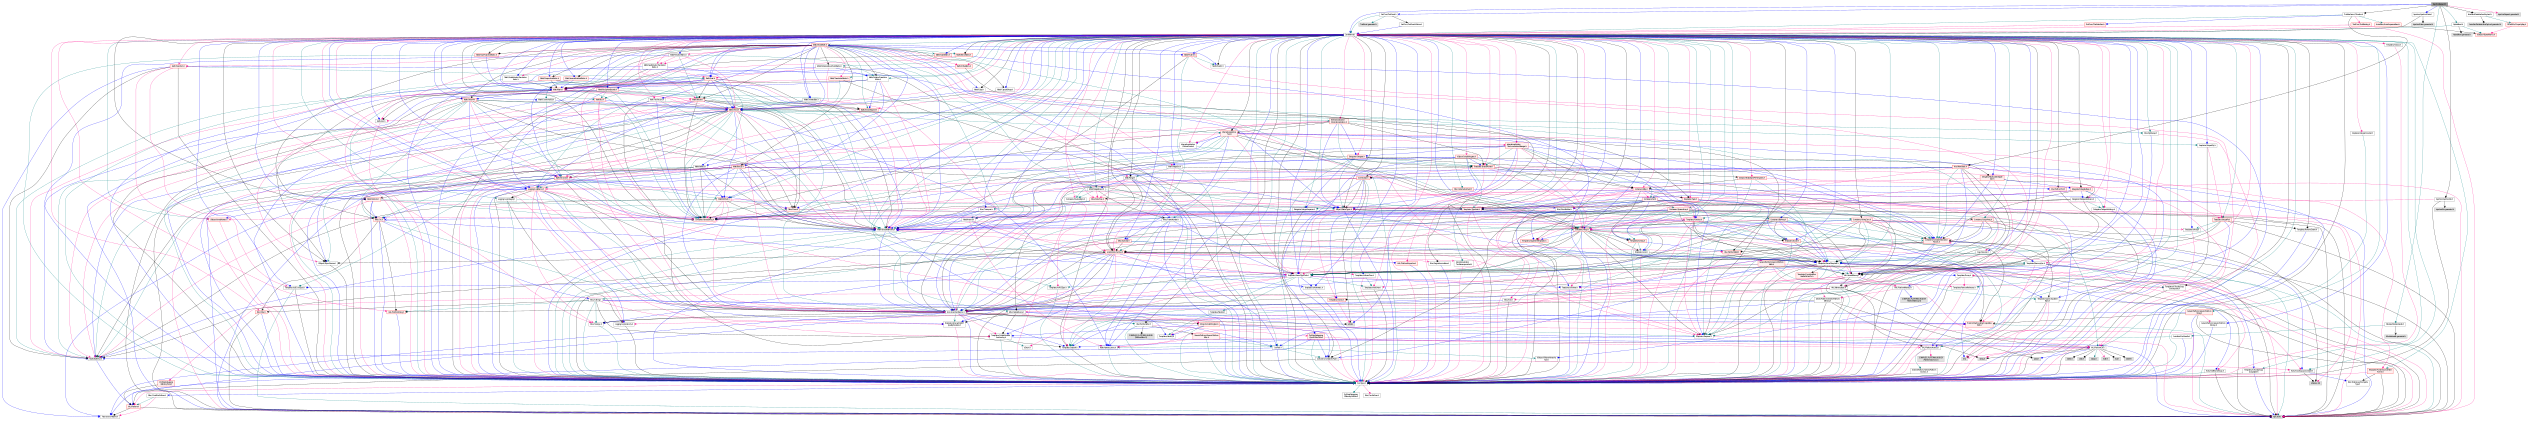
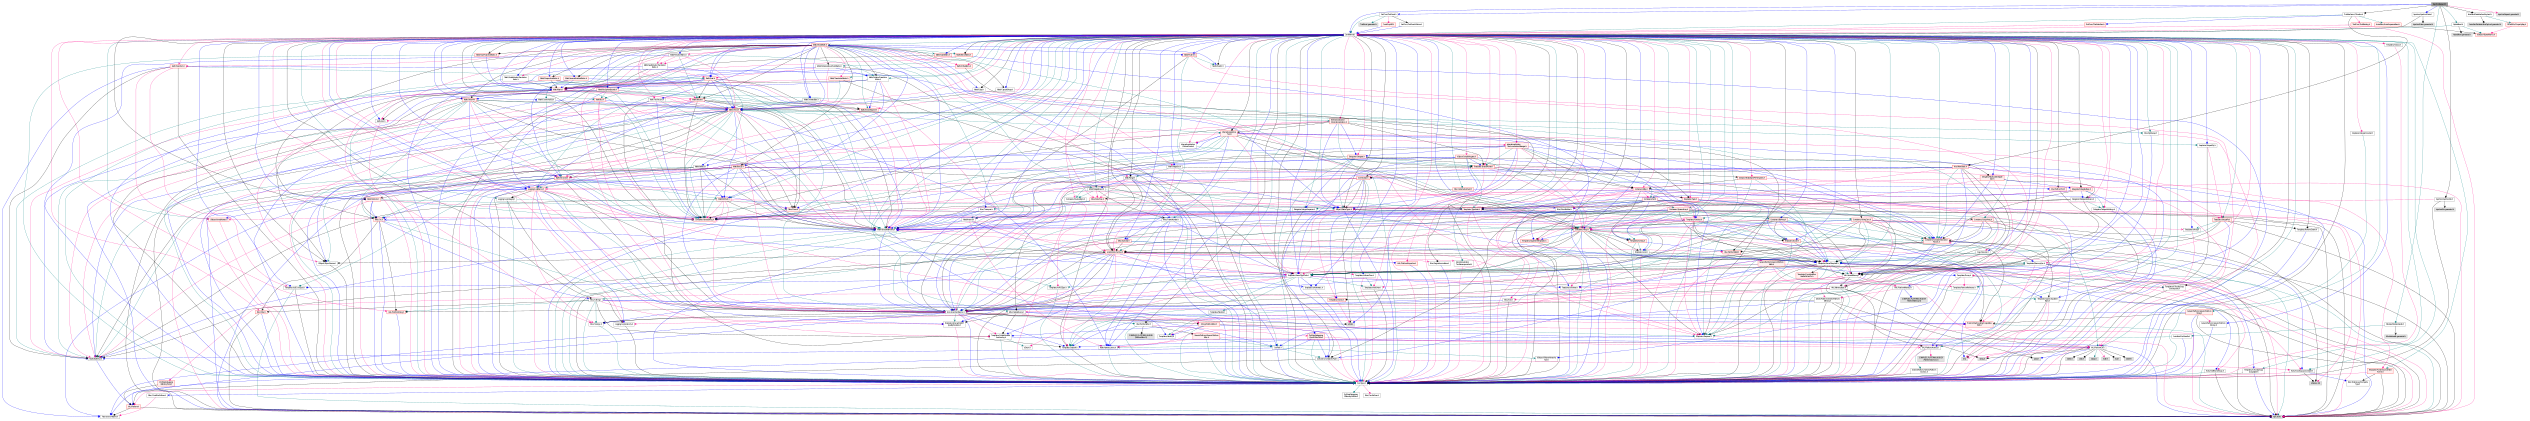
none -> (1389, 25)
none -> (287, 62)
(1209, 324) -> (1209, 324)
(146, 401) -> none
